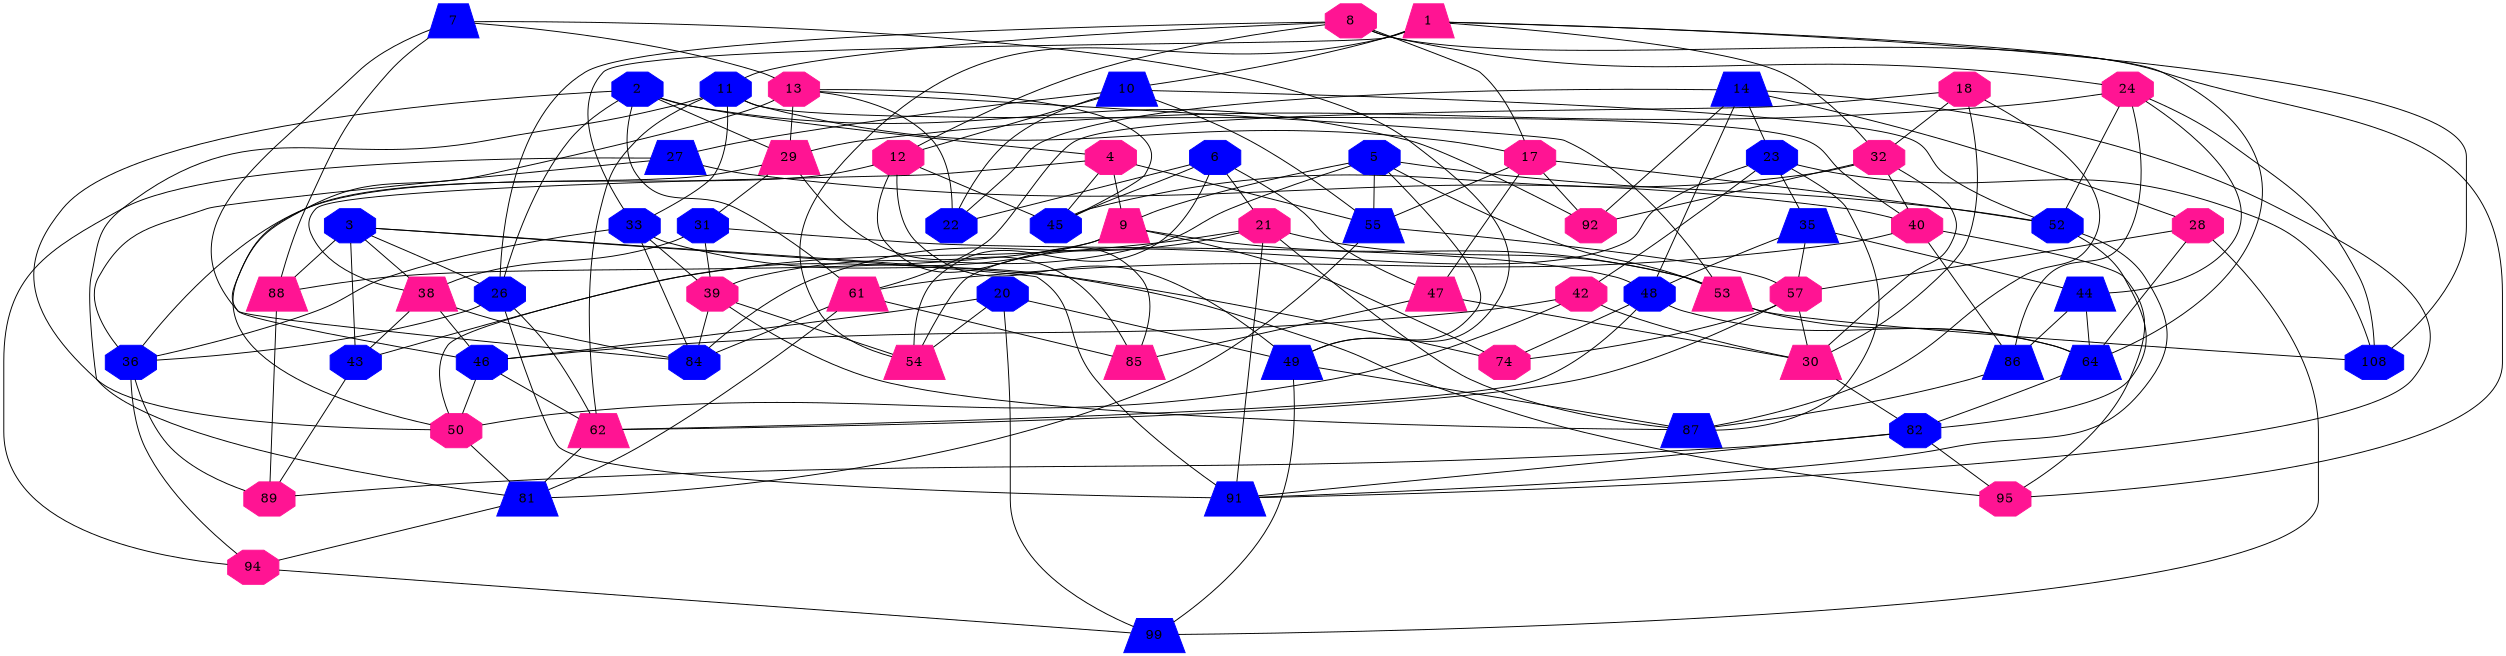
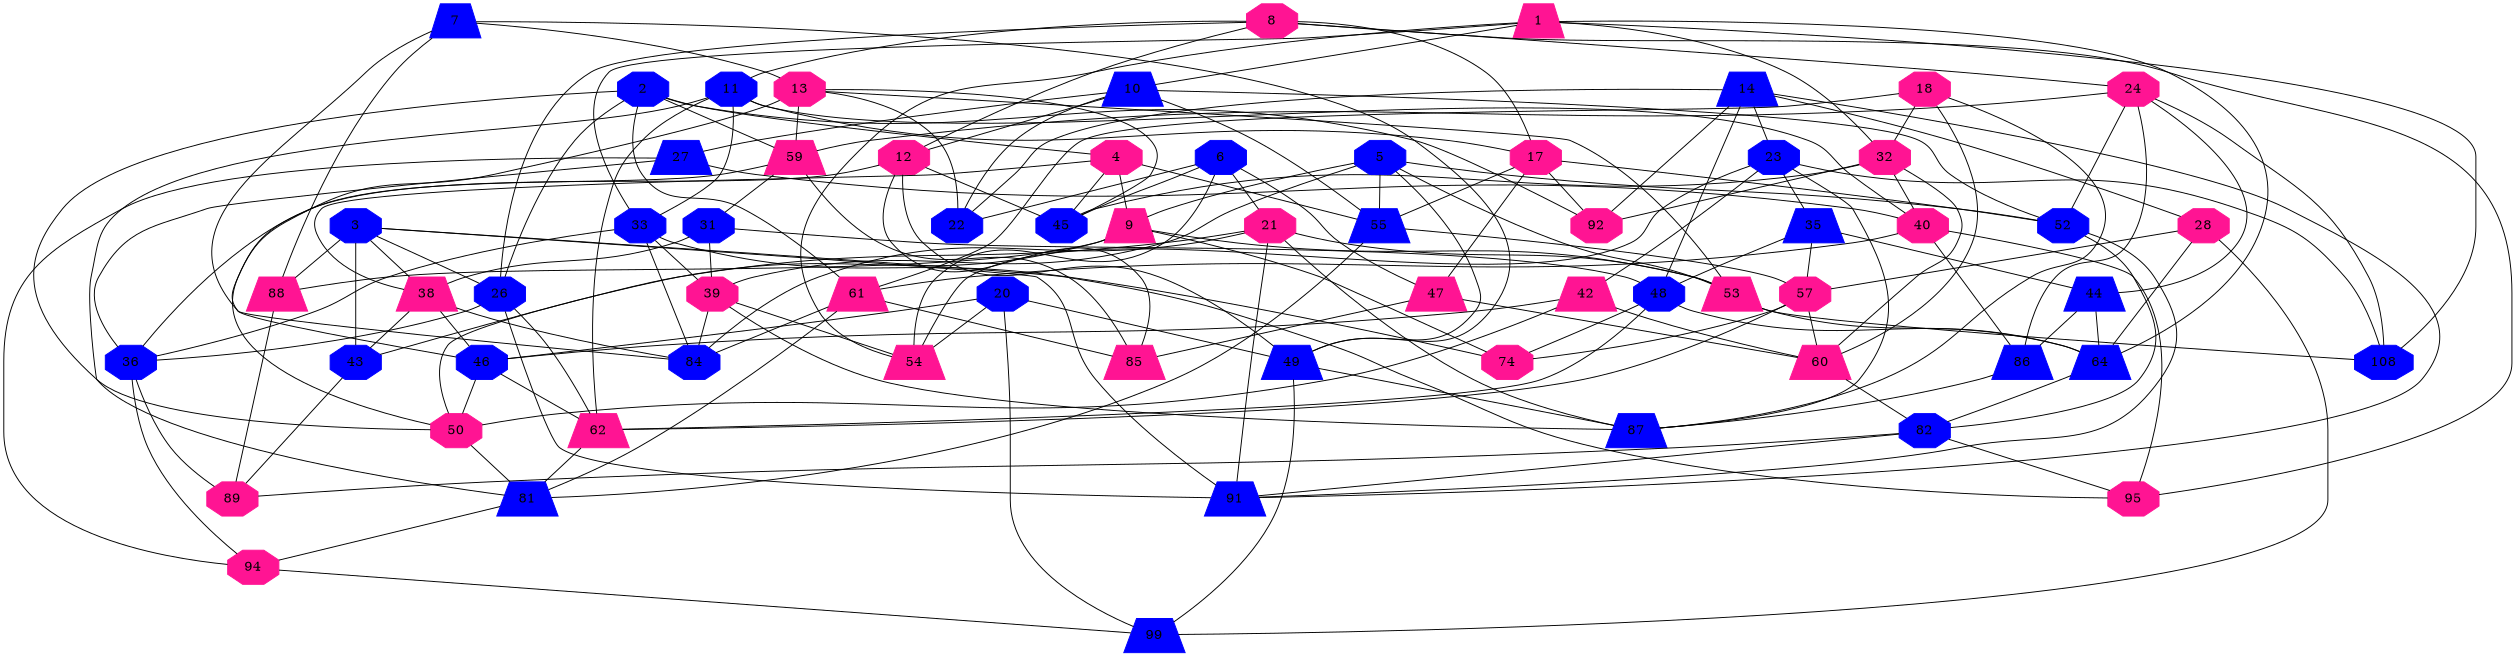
(789, 157) -> (795, 157)
(1581, 294) -> (1586, 294)
(1811, 362) -> (1820, 362)
